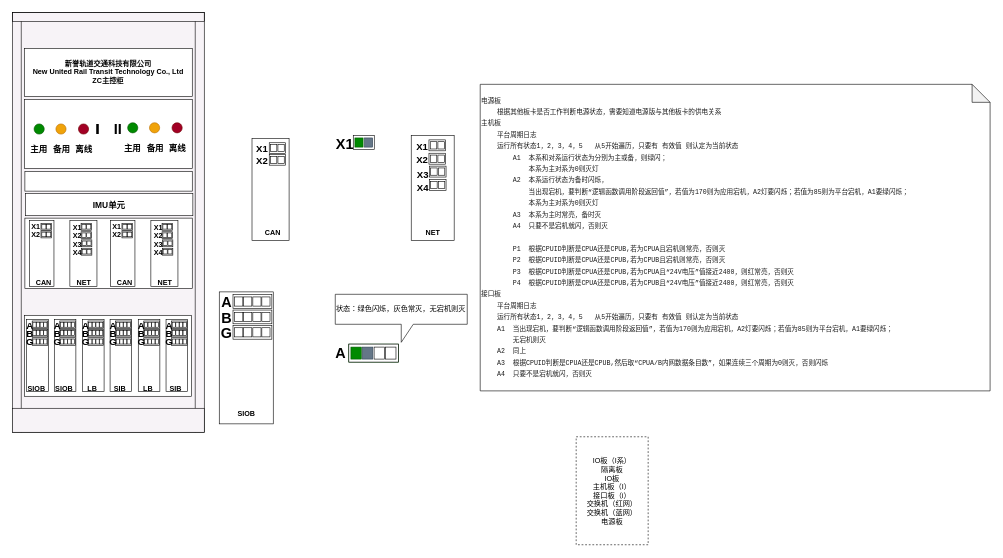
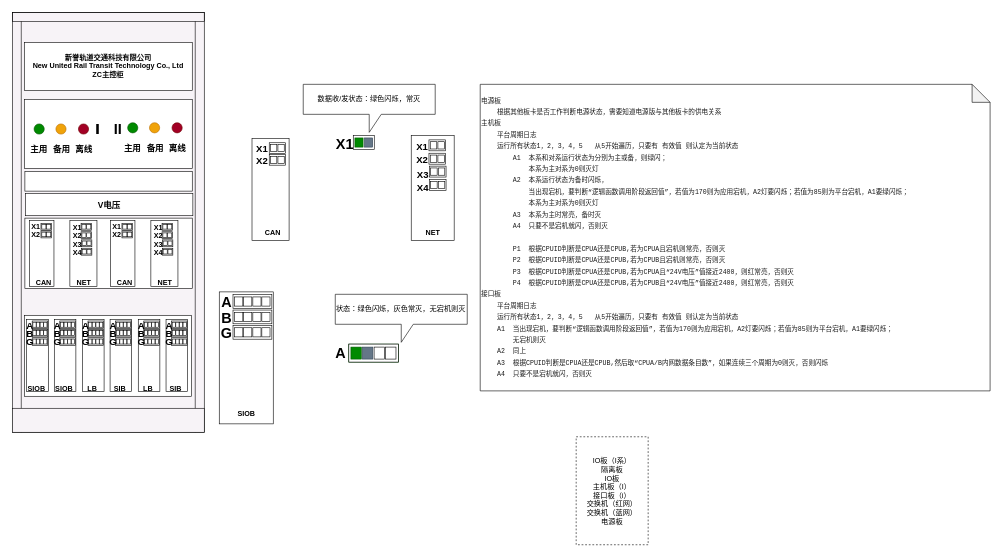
(108, 72) -> (108, 66)
none -> (369, 108)
(109, 205) -> (109, 205)
